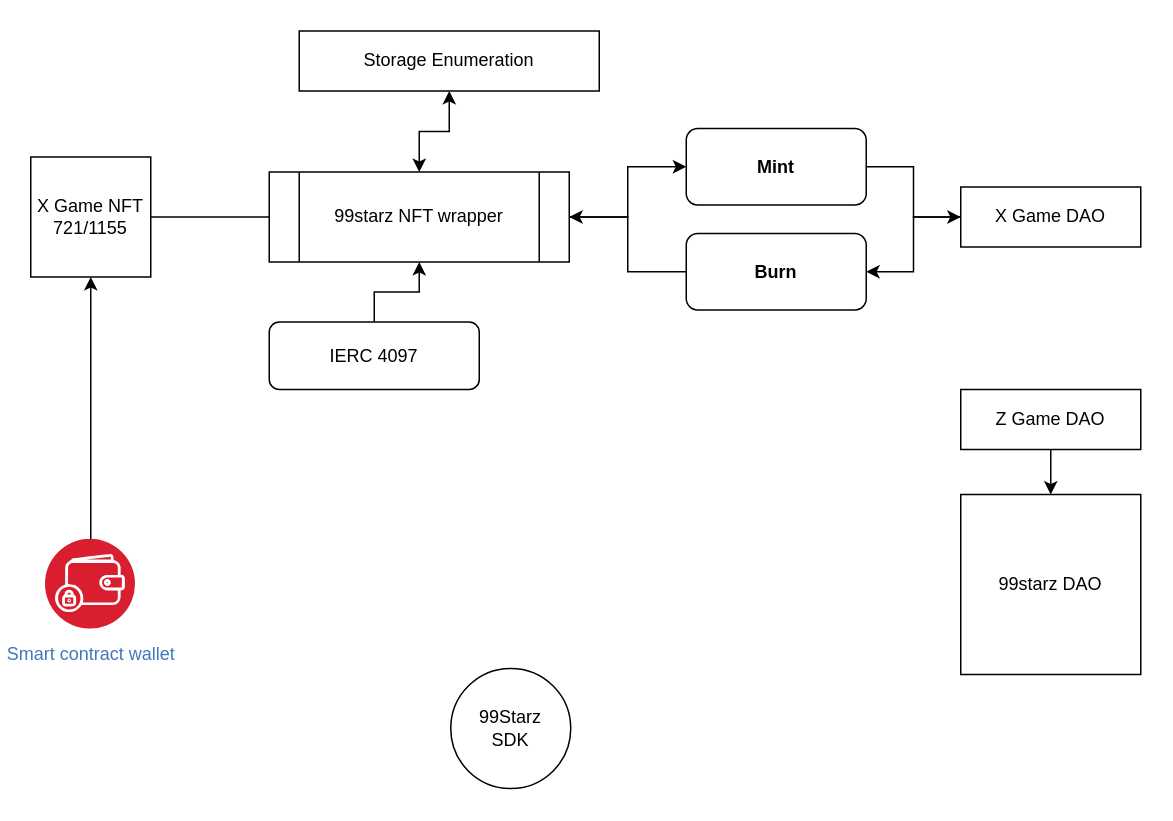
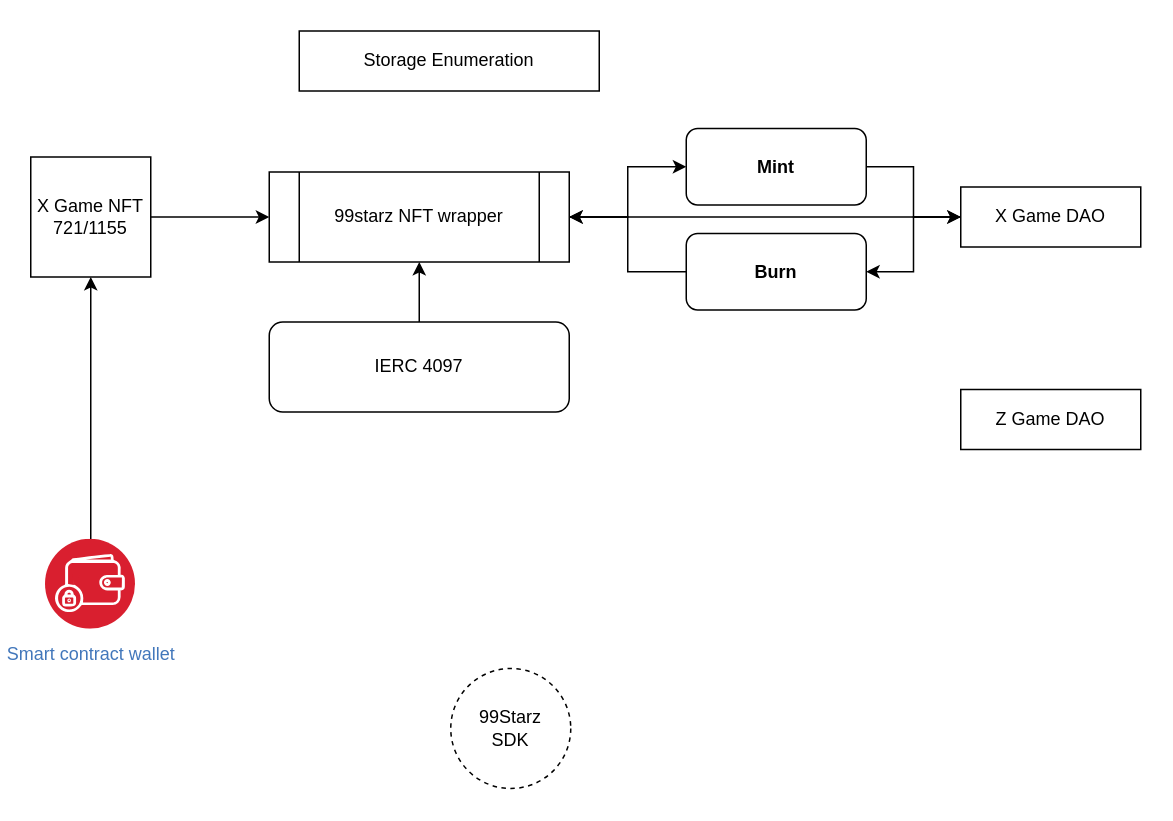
(434, 131) -> (770, 217)
(261, 217) -> (258, 217)
(374, 356) -> (419, 367)
(1051, 477) -> none
(1051, 584) -> none
(511, 728) -> (511, 728)
